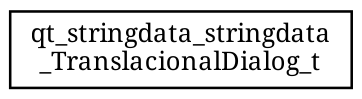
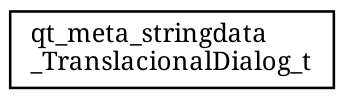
(181, 50) -> (172, 50)
